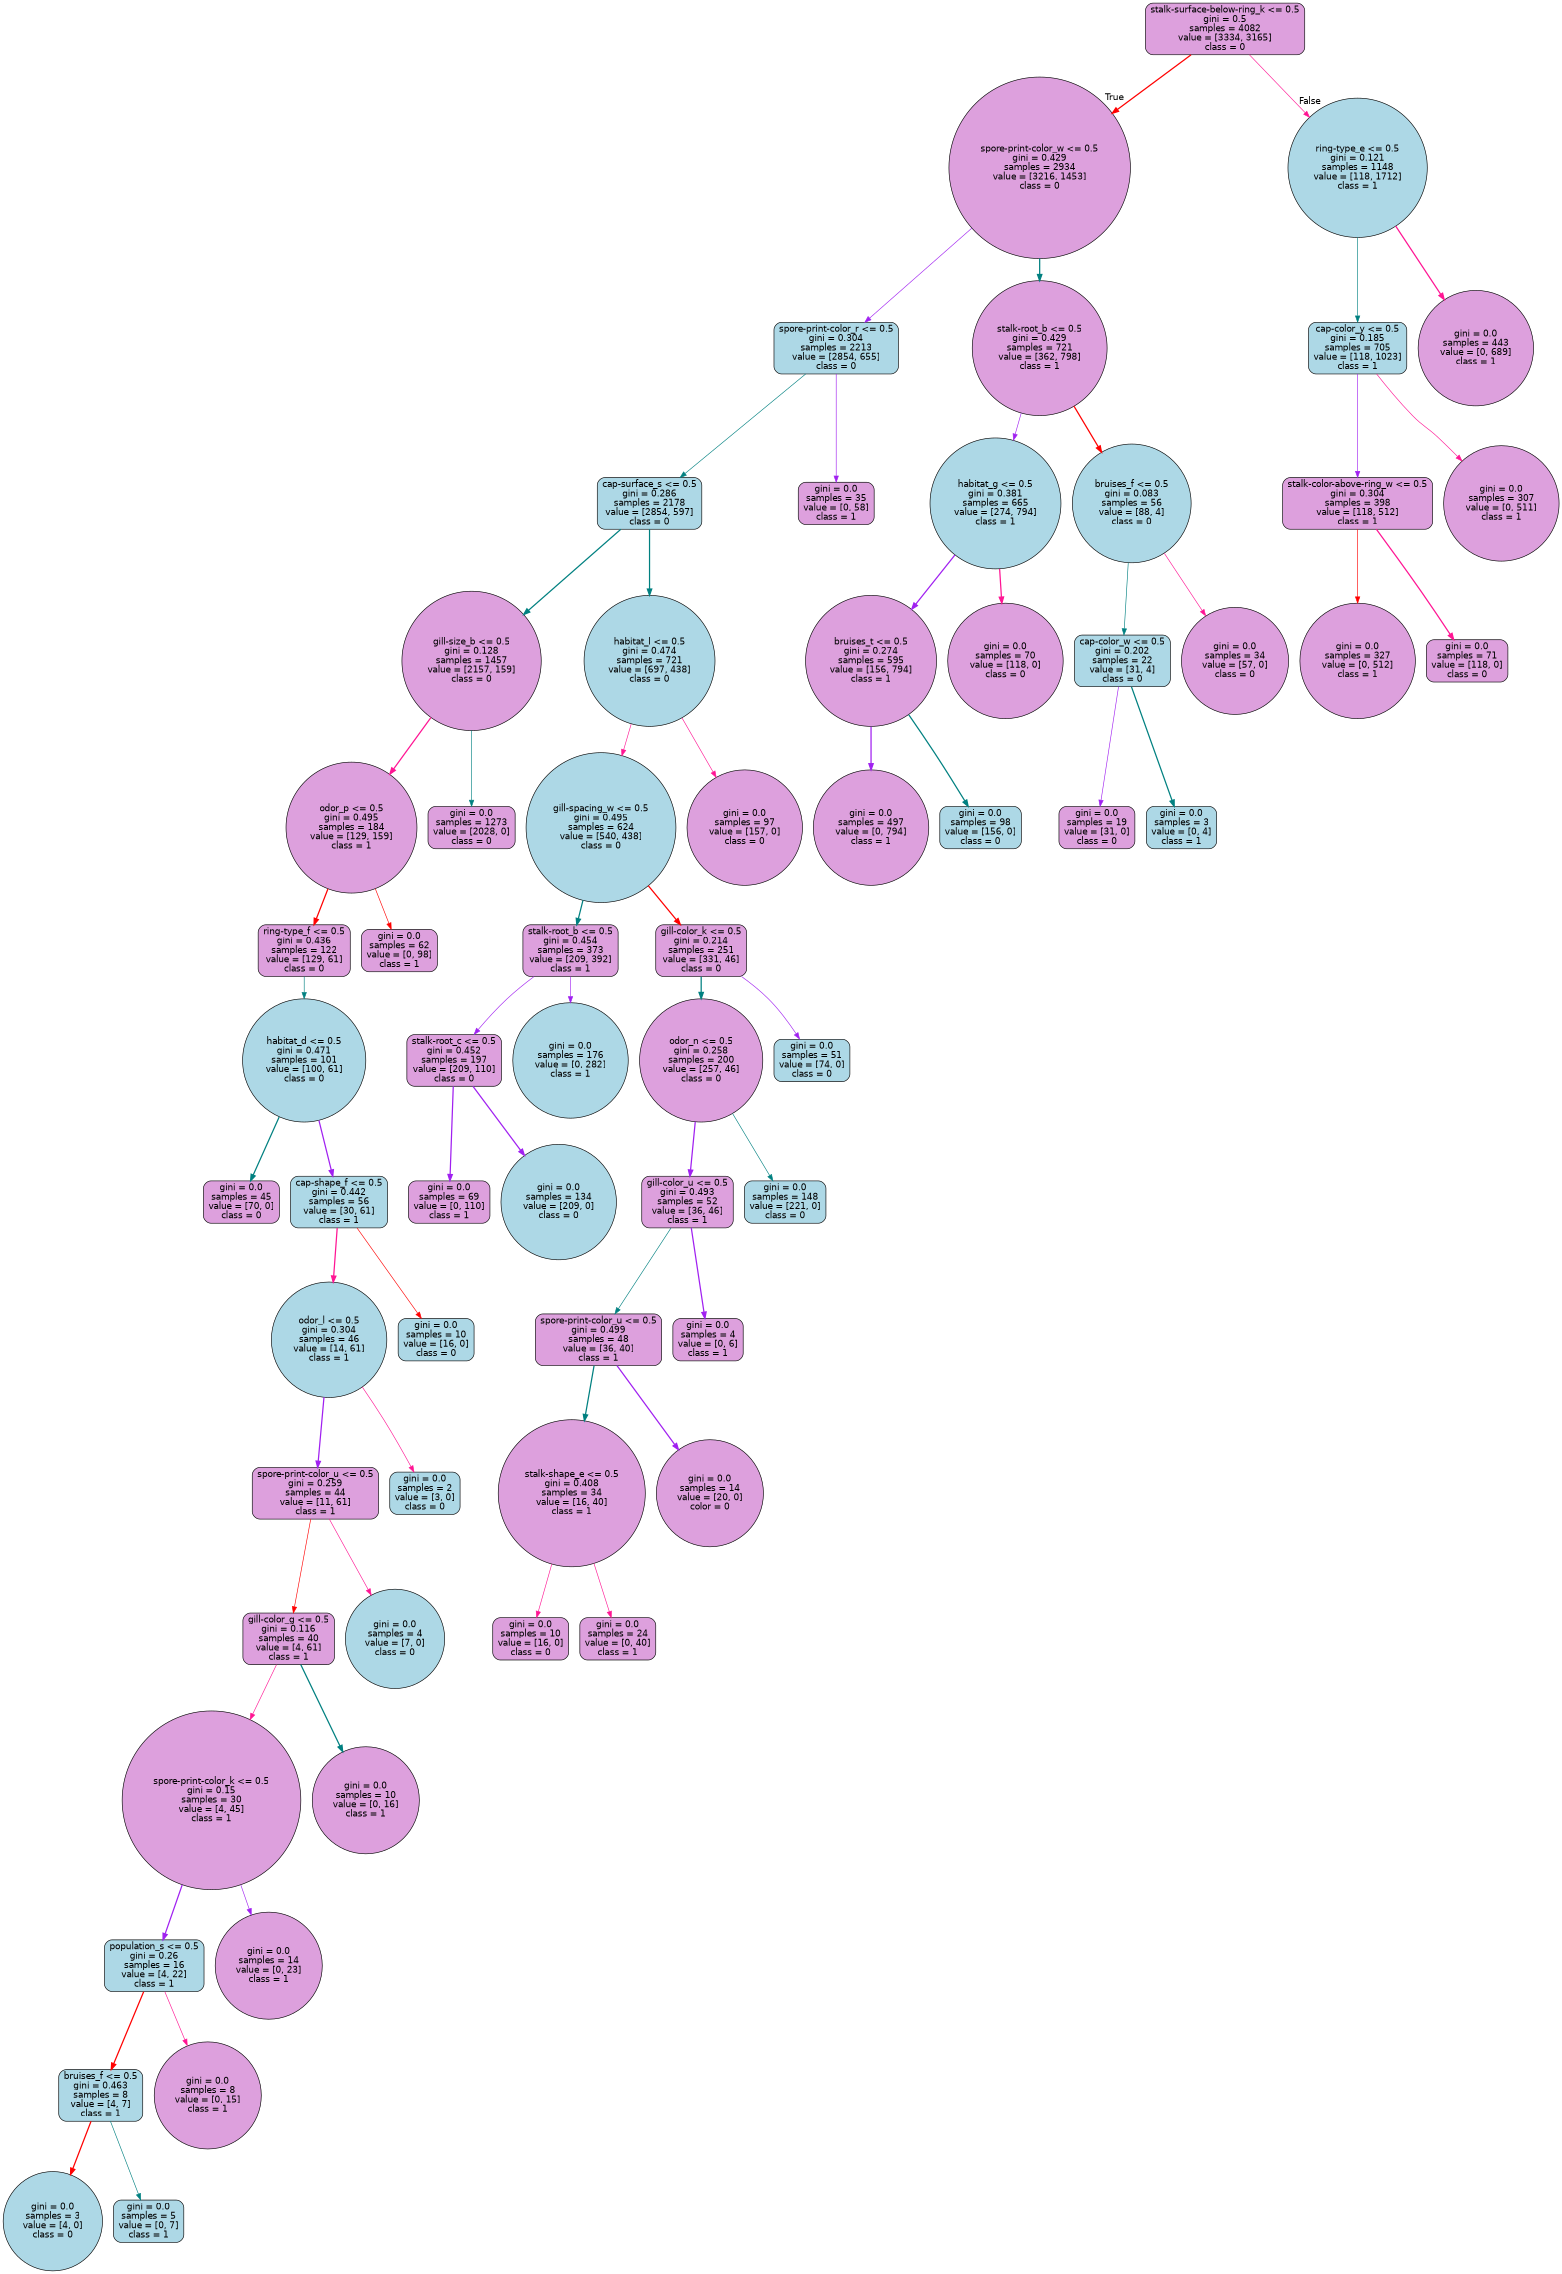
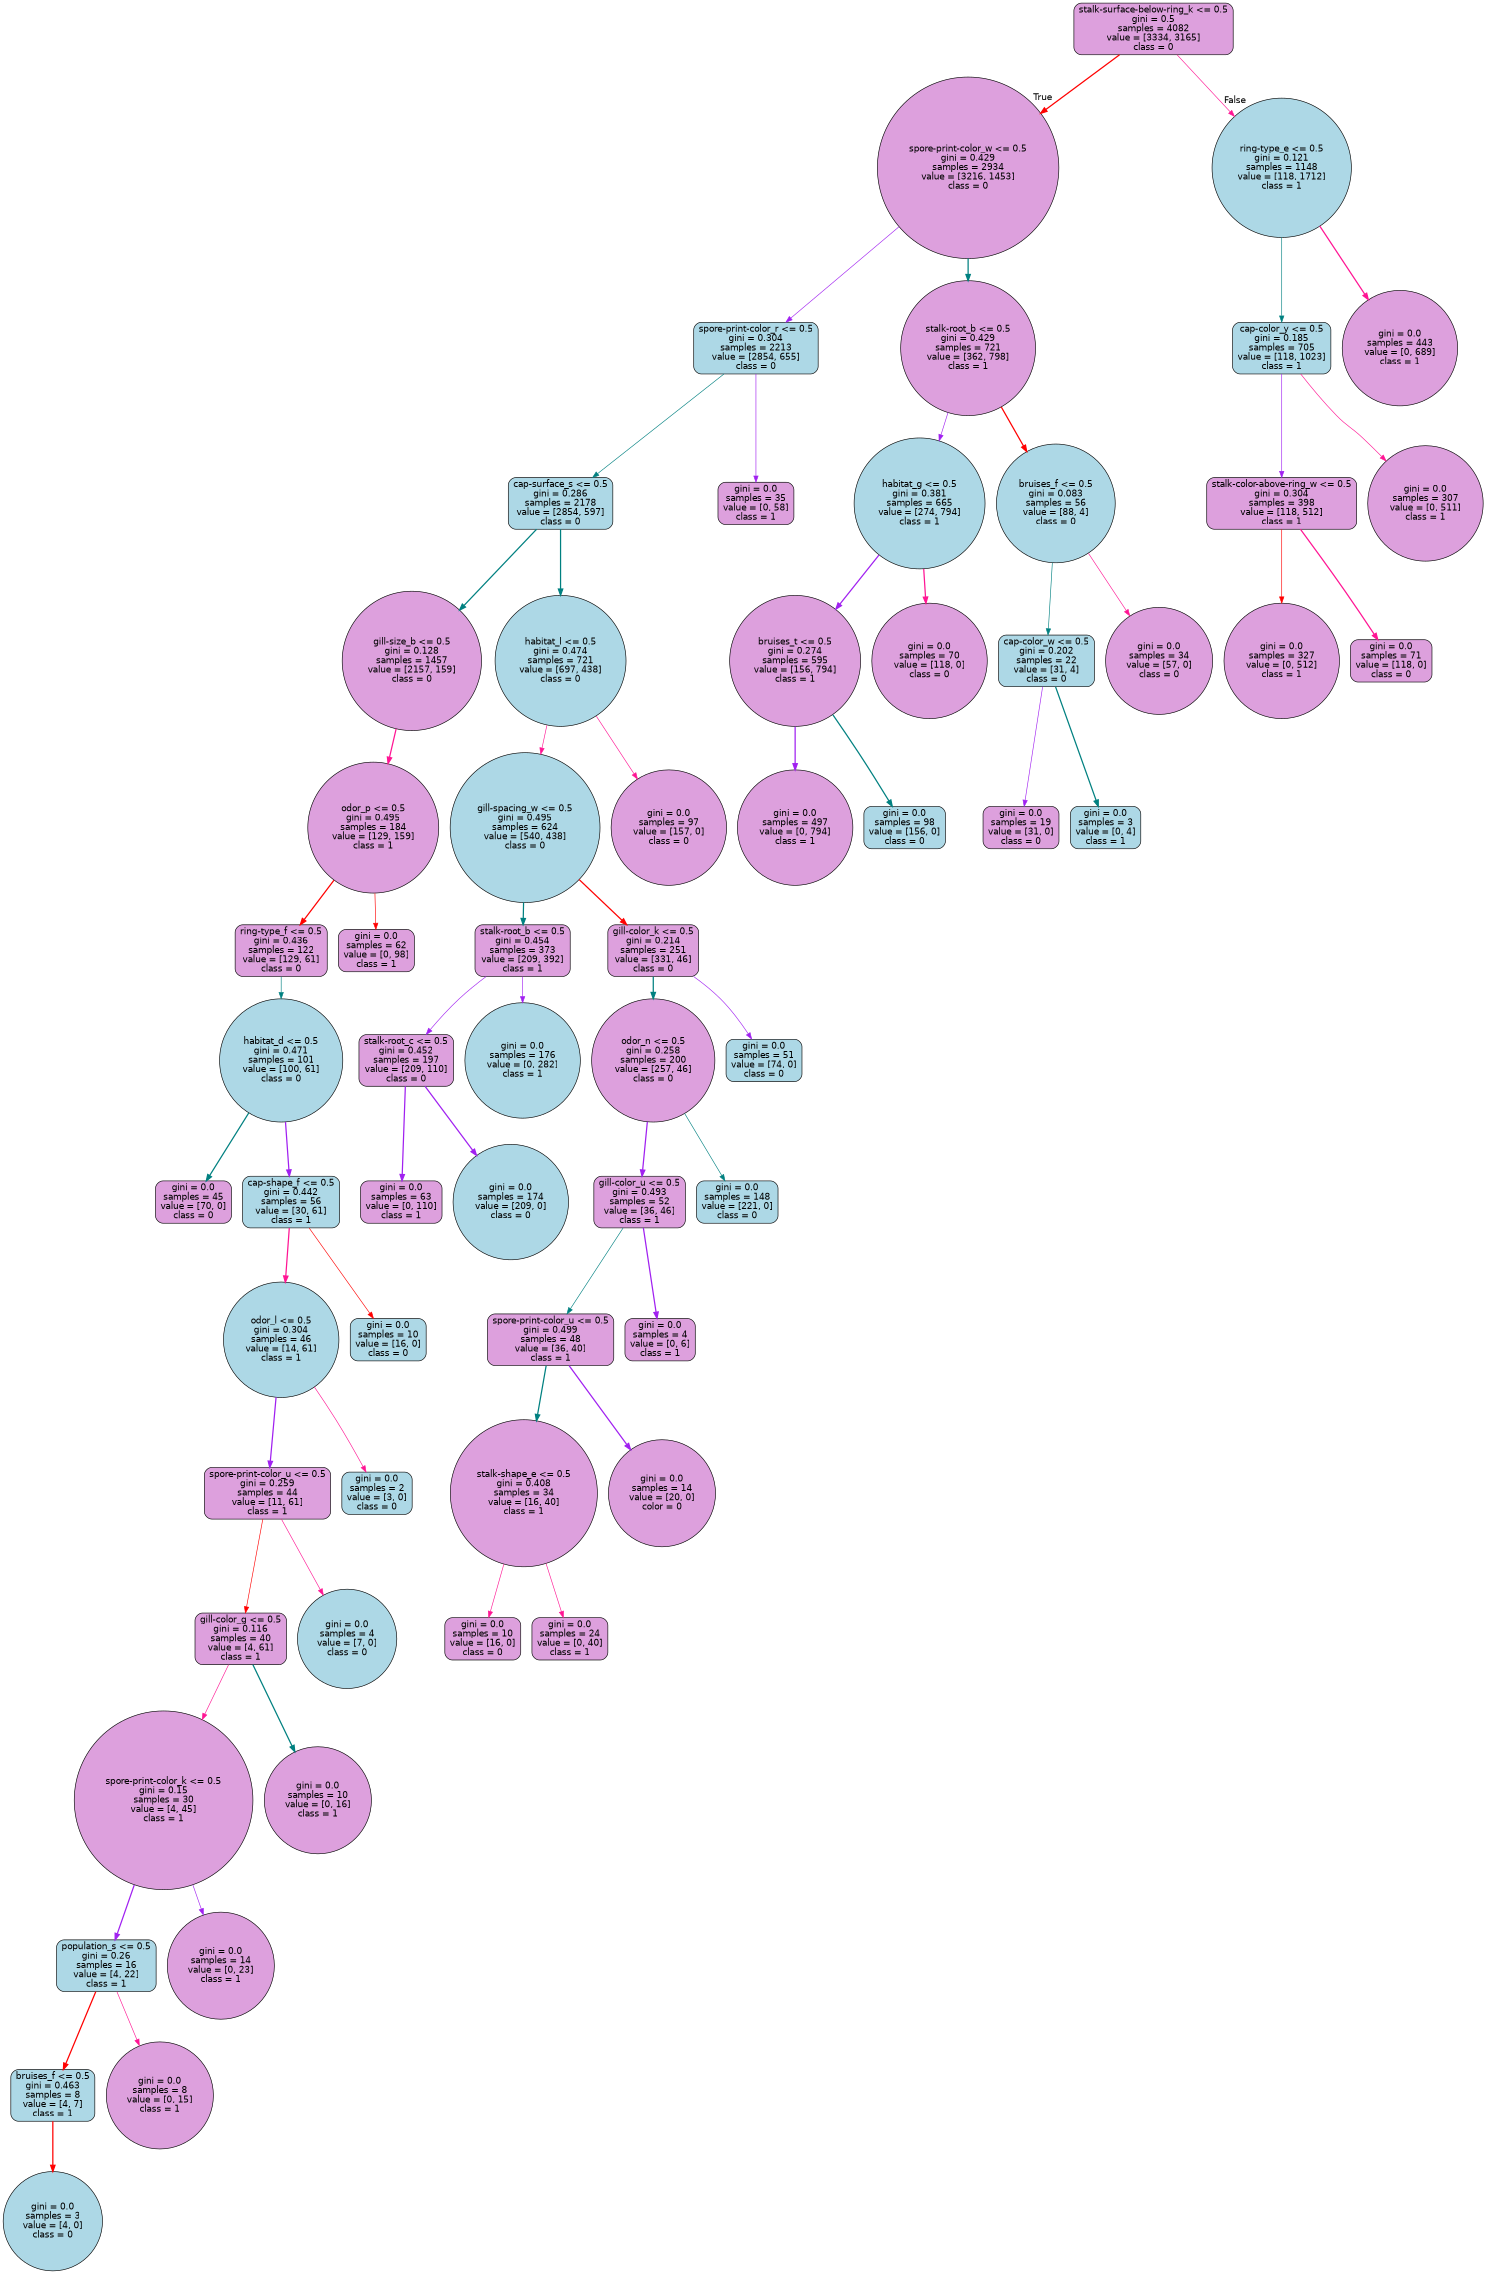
(472, 828) -> none
(449, 1202) -> (401, 1202)
(559, 1202) -> (511, 1202)
(149, 2221) -> none
